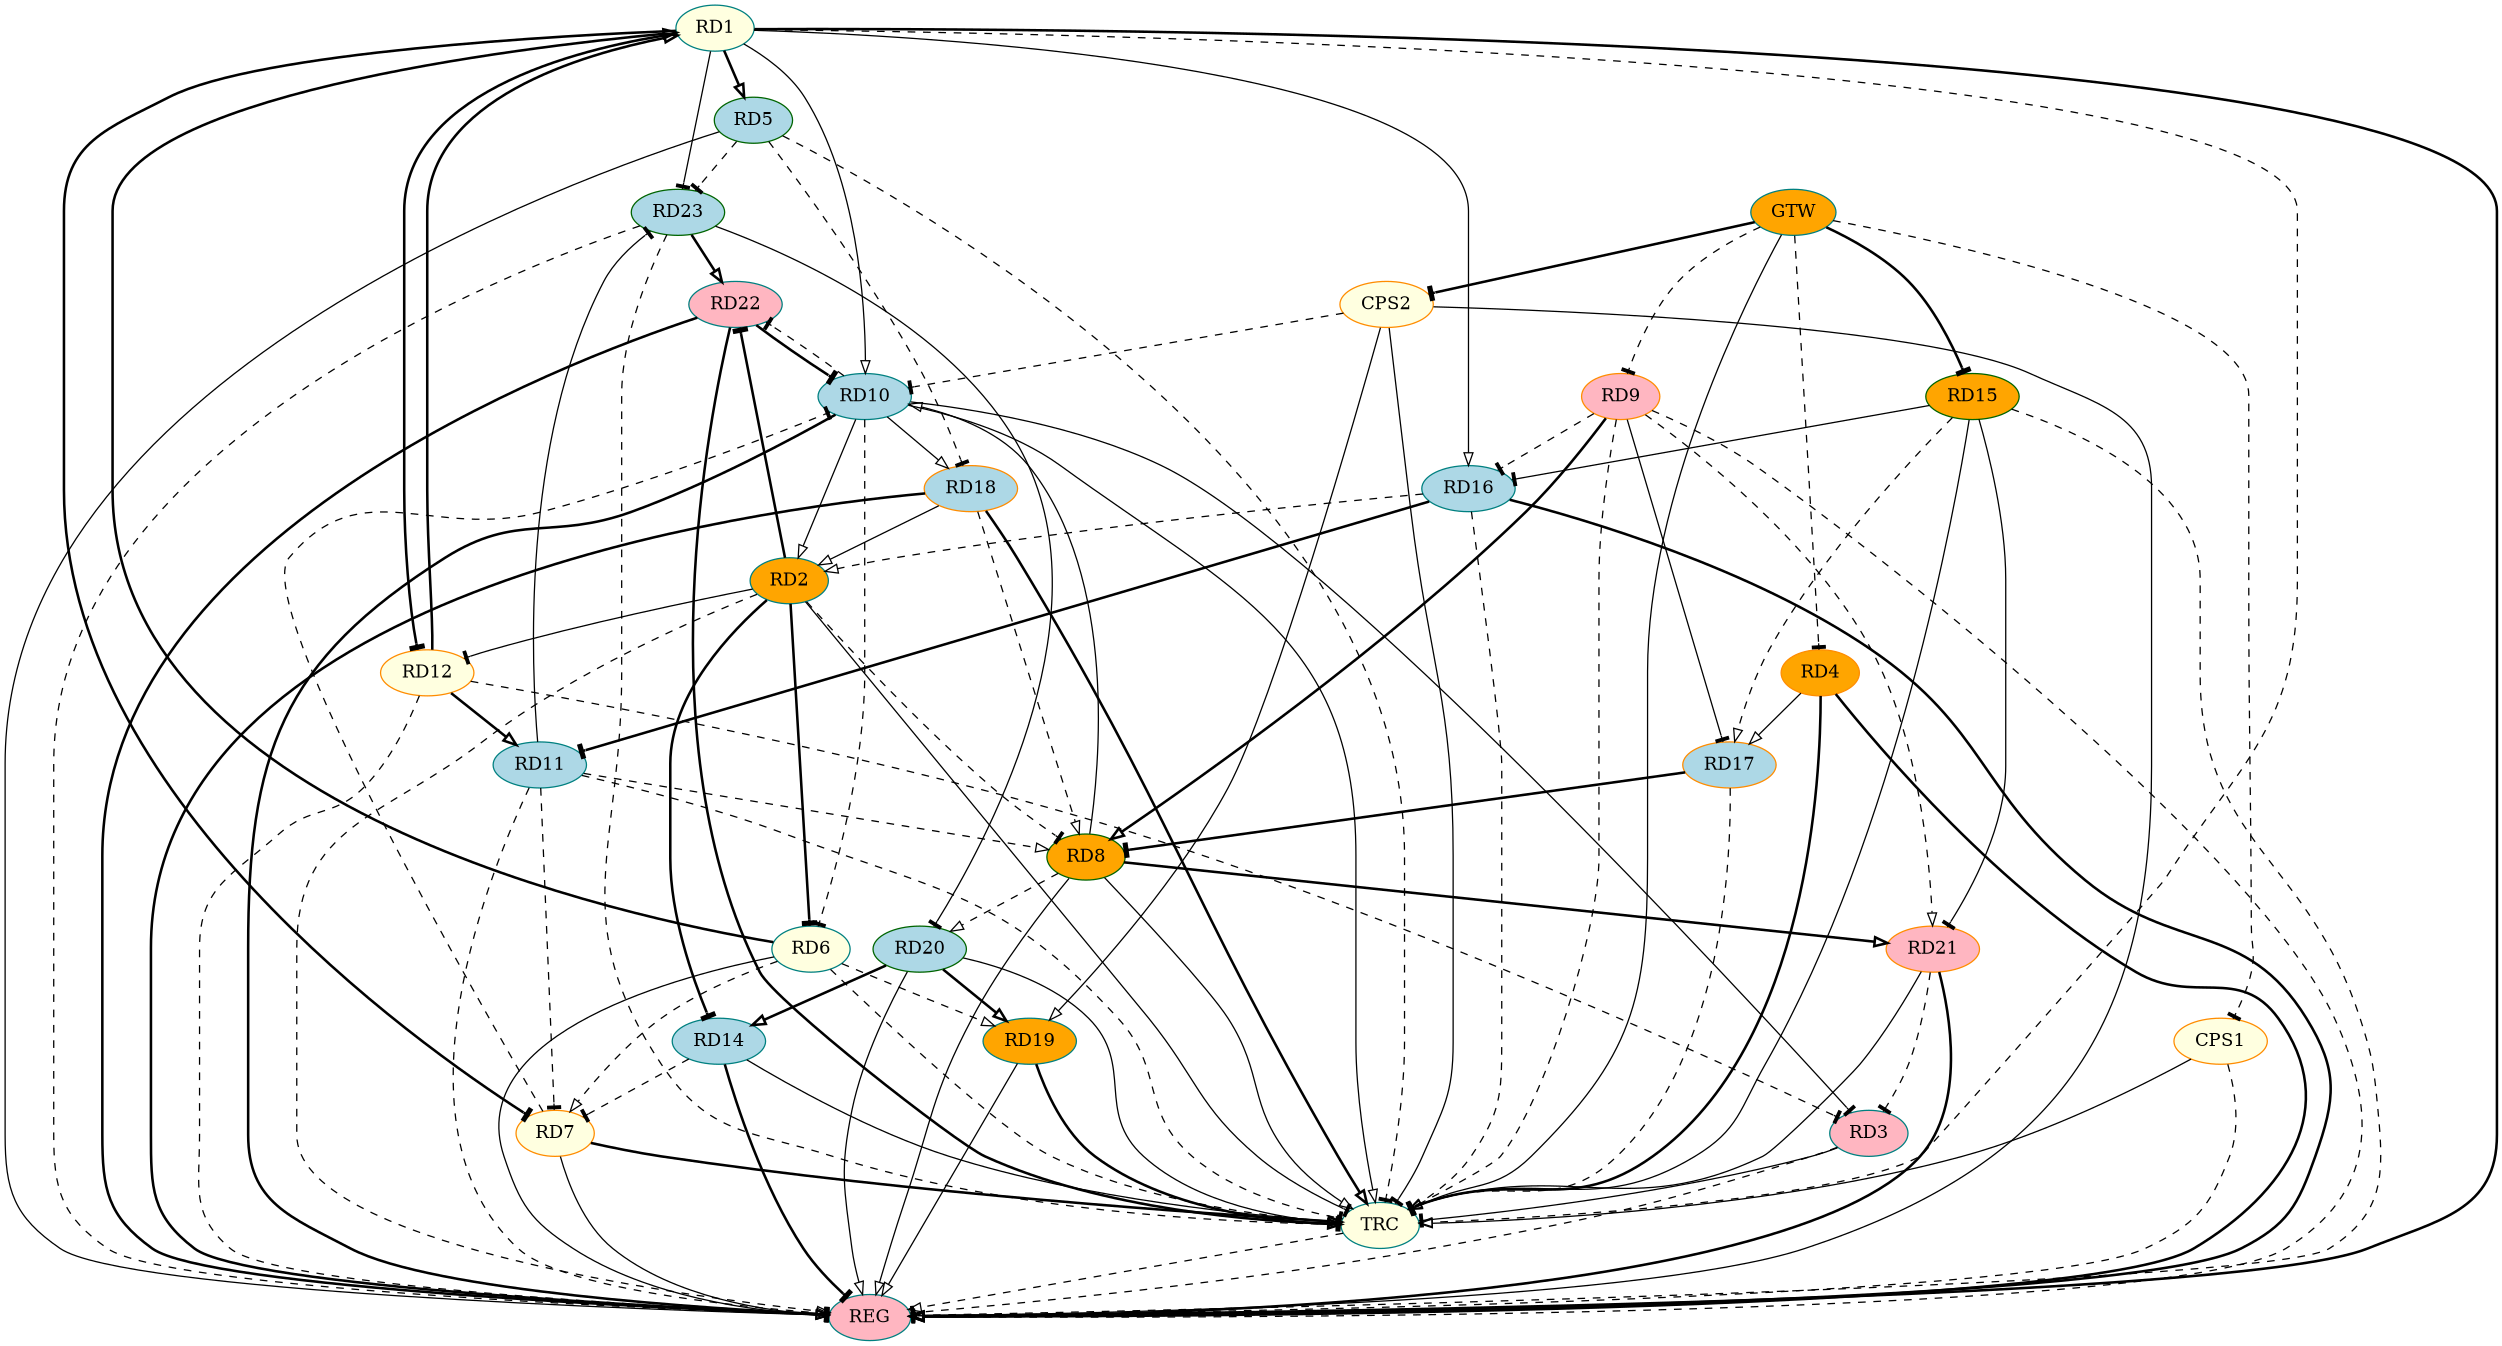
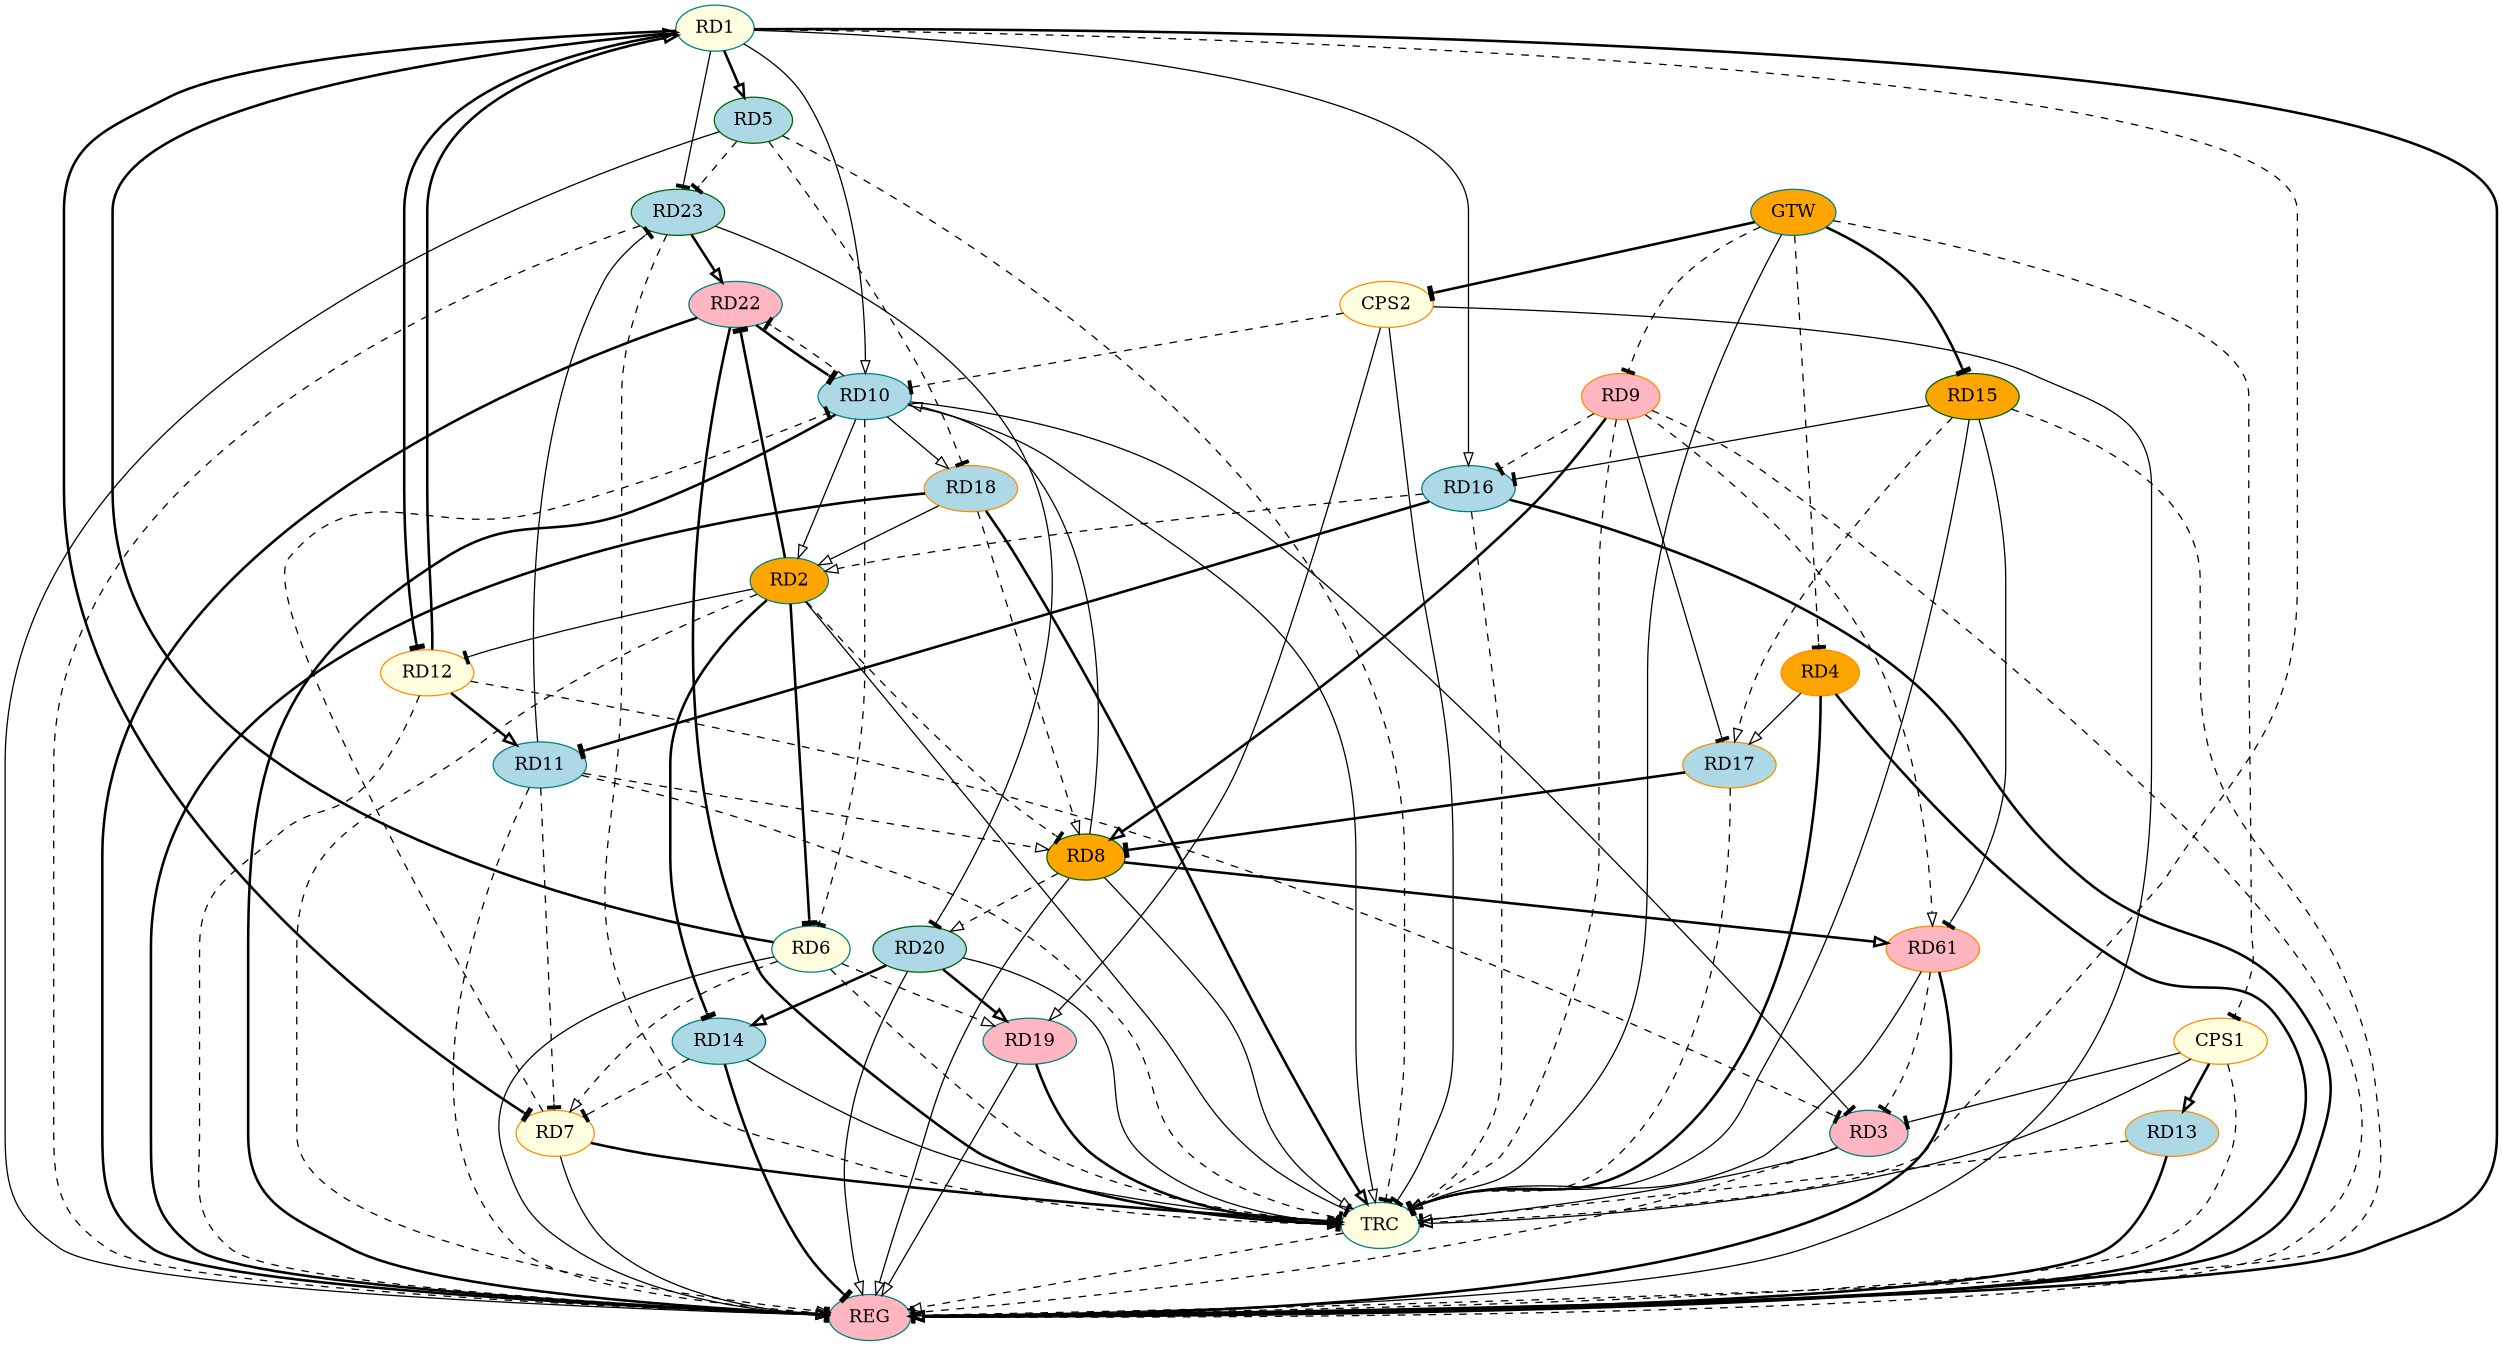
(1933, 949) -> (1933, 949)
(1030, 1041) -> (1030, 1041)
none -> (2045, 1087)
none -> (2172, 1133)
